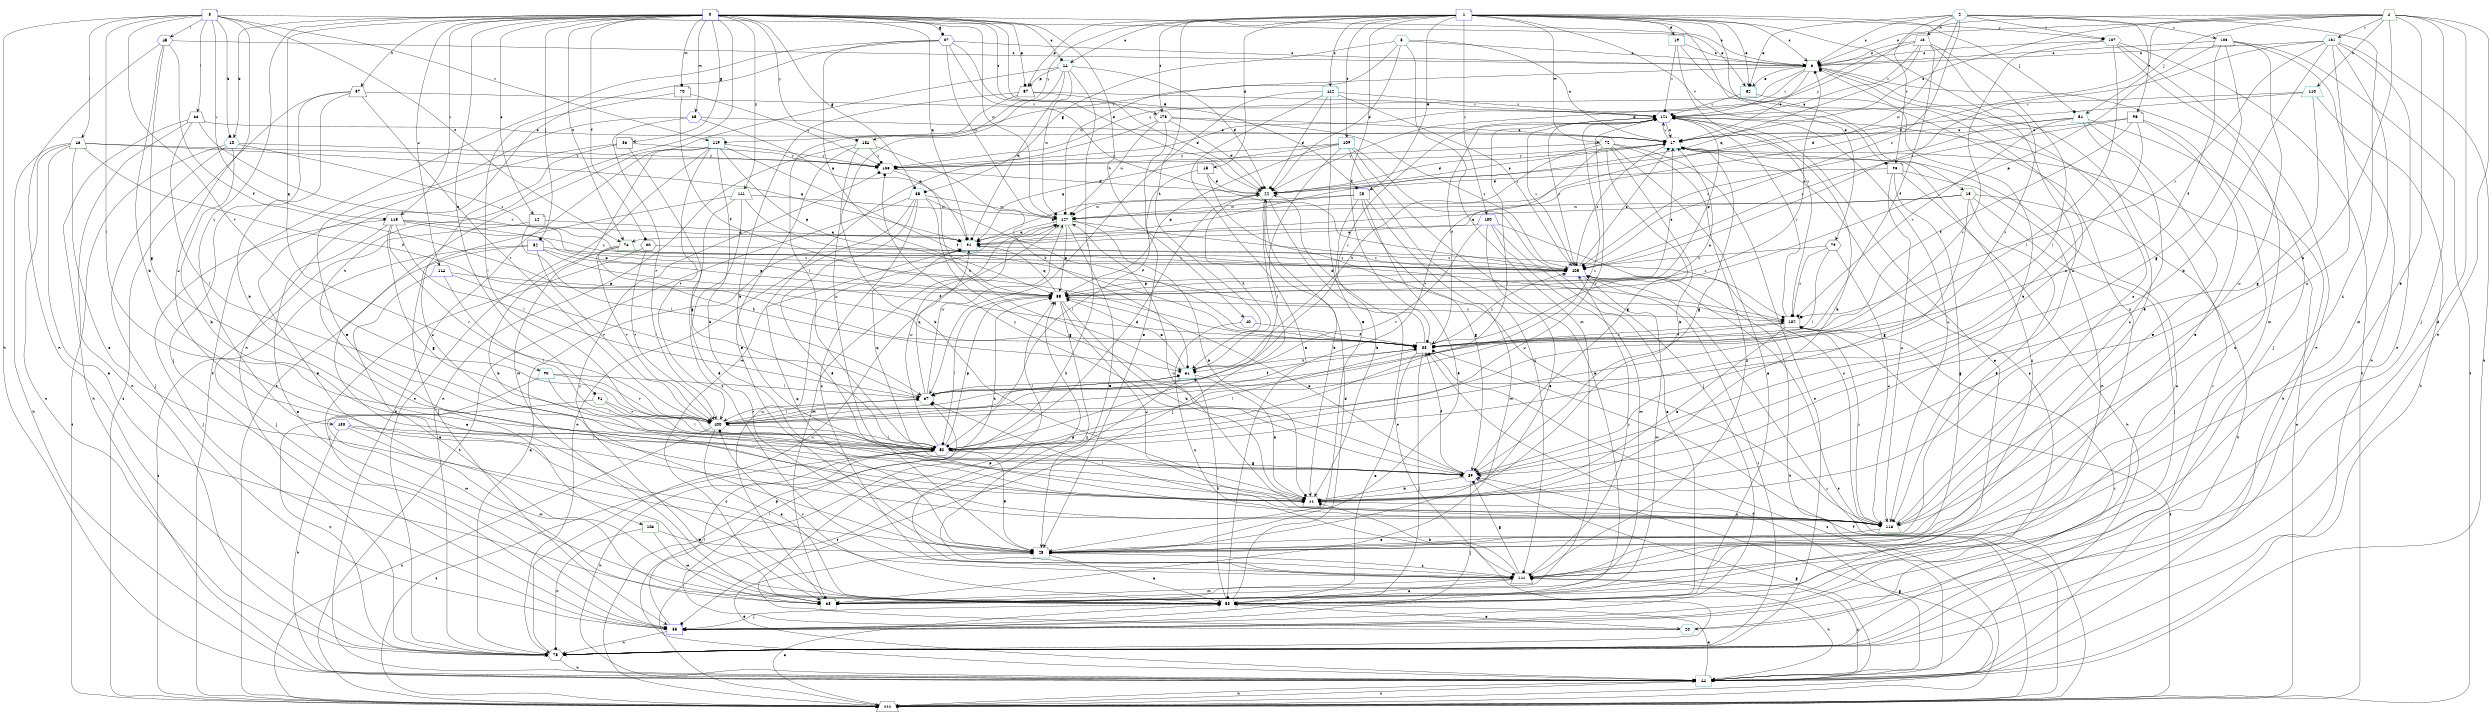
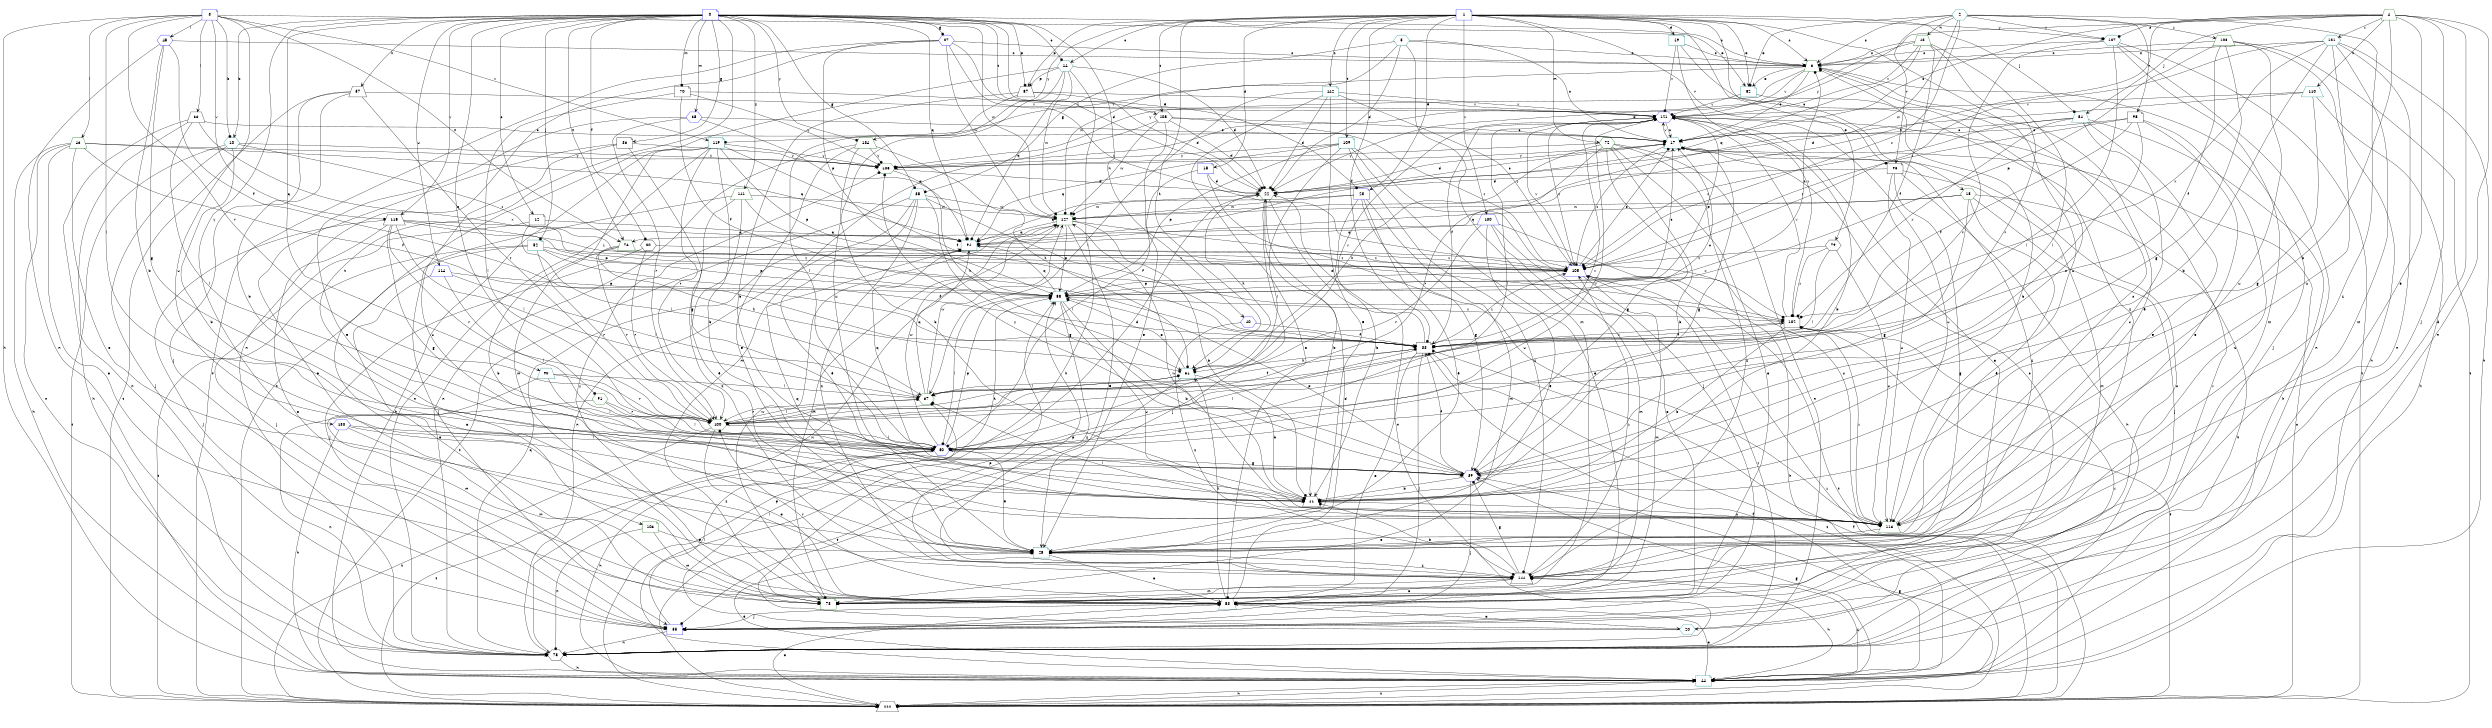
(2155, 16) -> (2250, 17)
none -> (1219, 110)
(1163, 117) -> (1163, 117)
(536, 245) -> (536, 245)
(828, 604) -> (828, 604)
